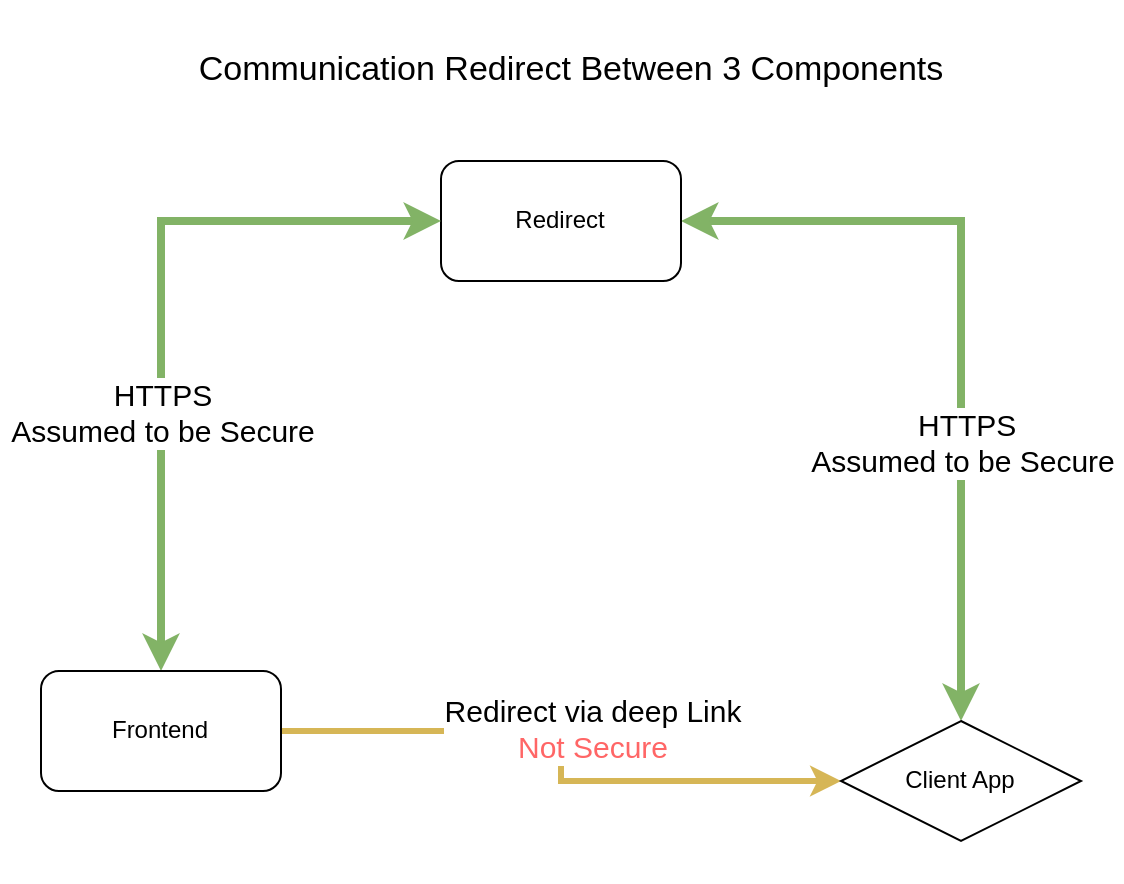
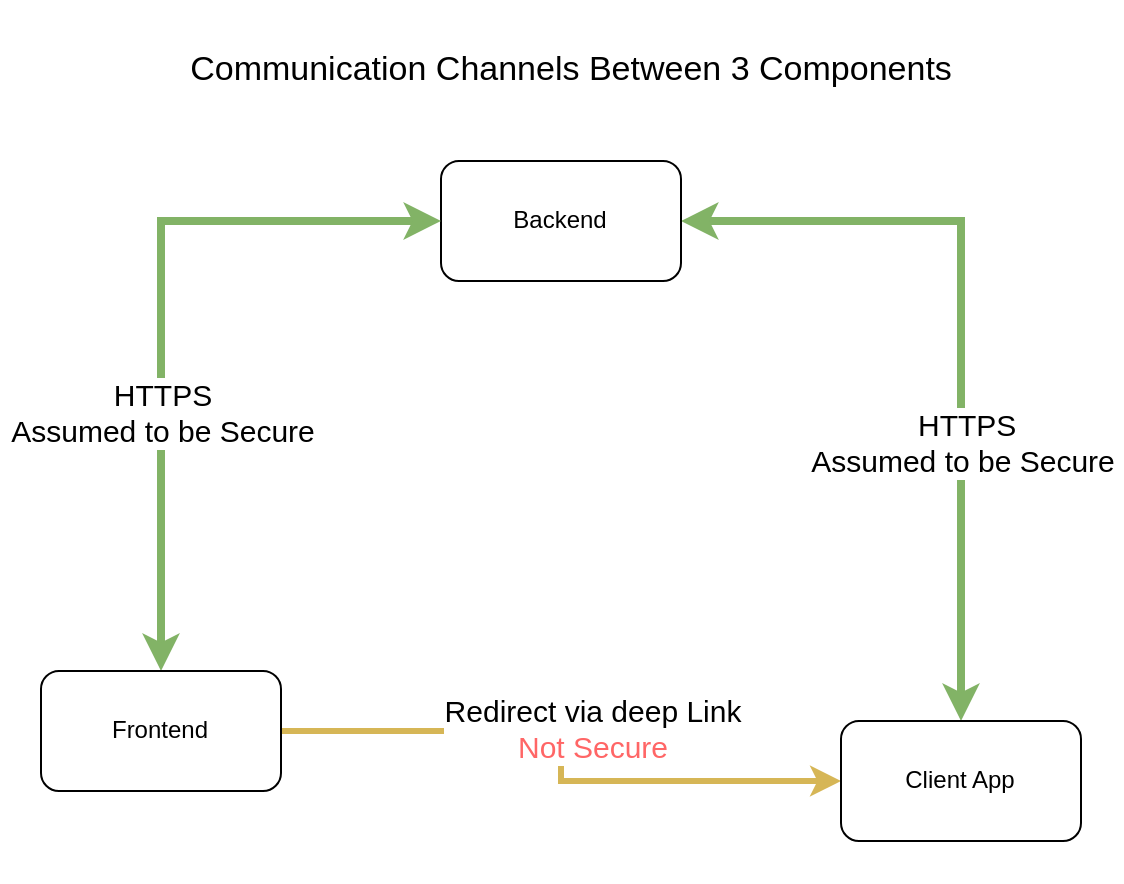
(572, 71) -> (572, 71)
(561, 221) -> (561, 221)
(961, 781) -> (961, 781)
